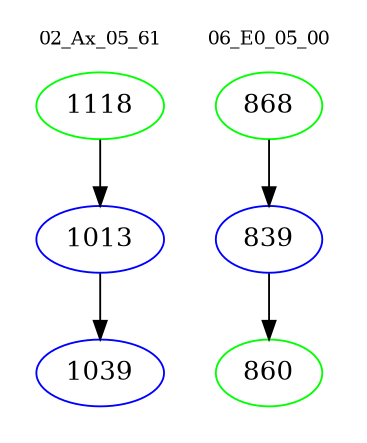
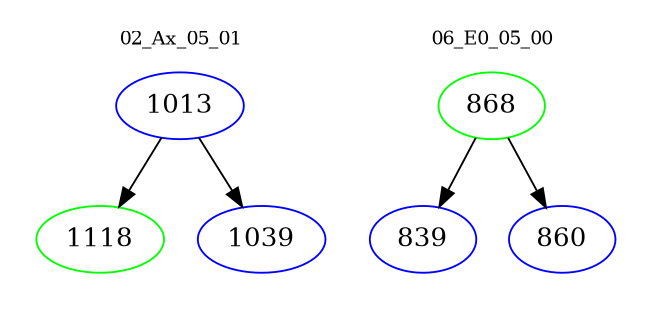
(100, 40) -> (181, 40)
(100, 163) -> (145, 164)
(269, 297) -> (522, 164)
(269, 373) -> (562, 239)
